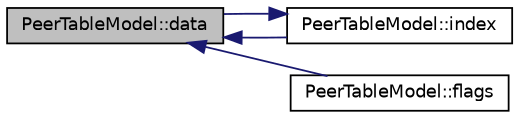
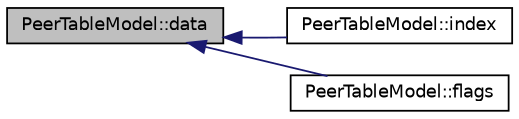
(246, 14) -> none
